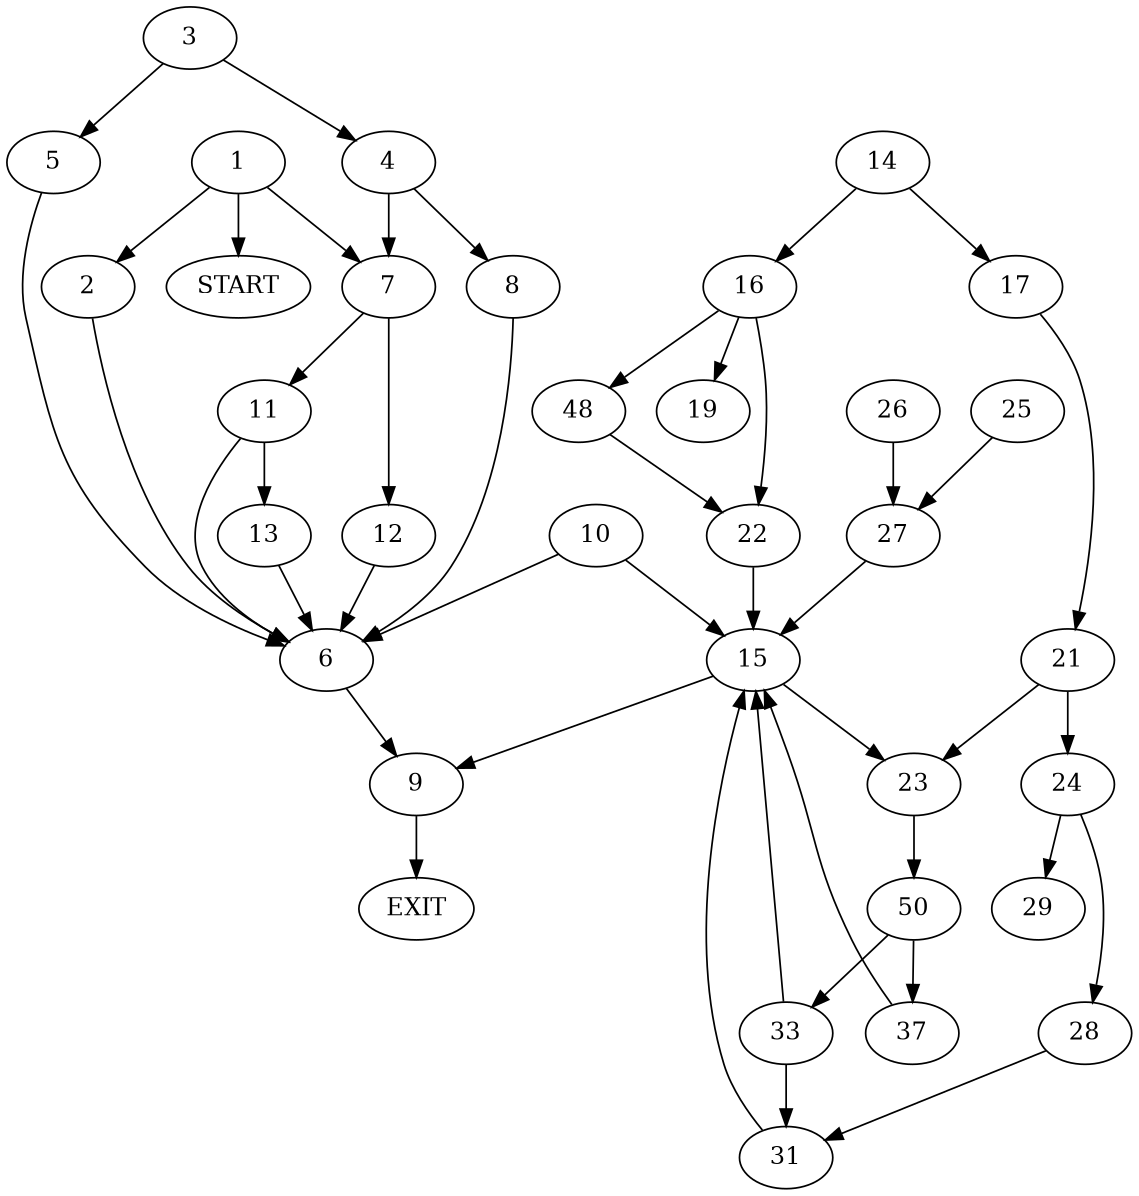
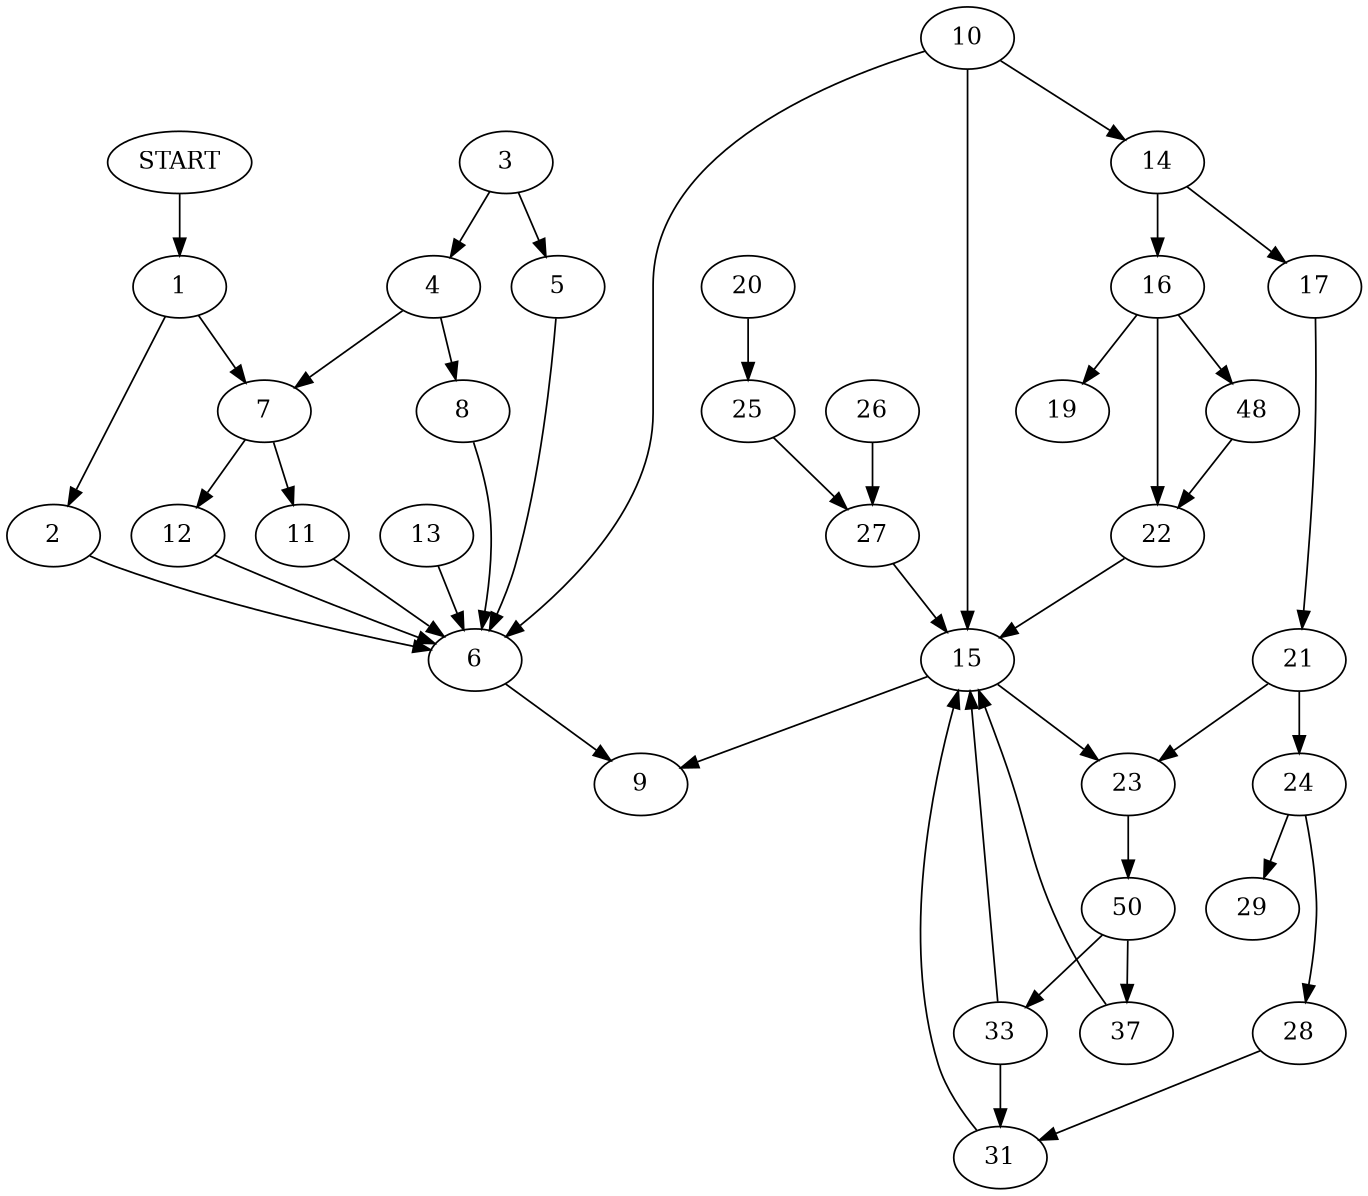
none -> (1055, 96)
(238, 216) -> (180, 216)
none -> (748, 287)
(264, 465) -> none
(416, 909) -> none
